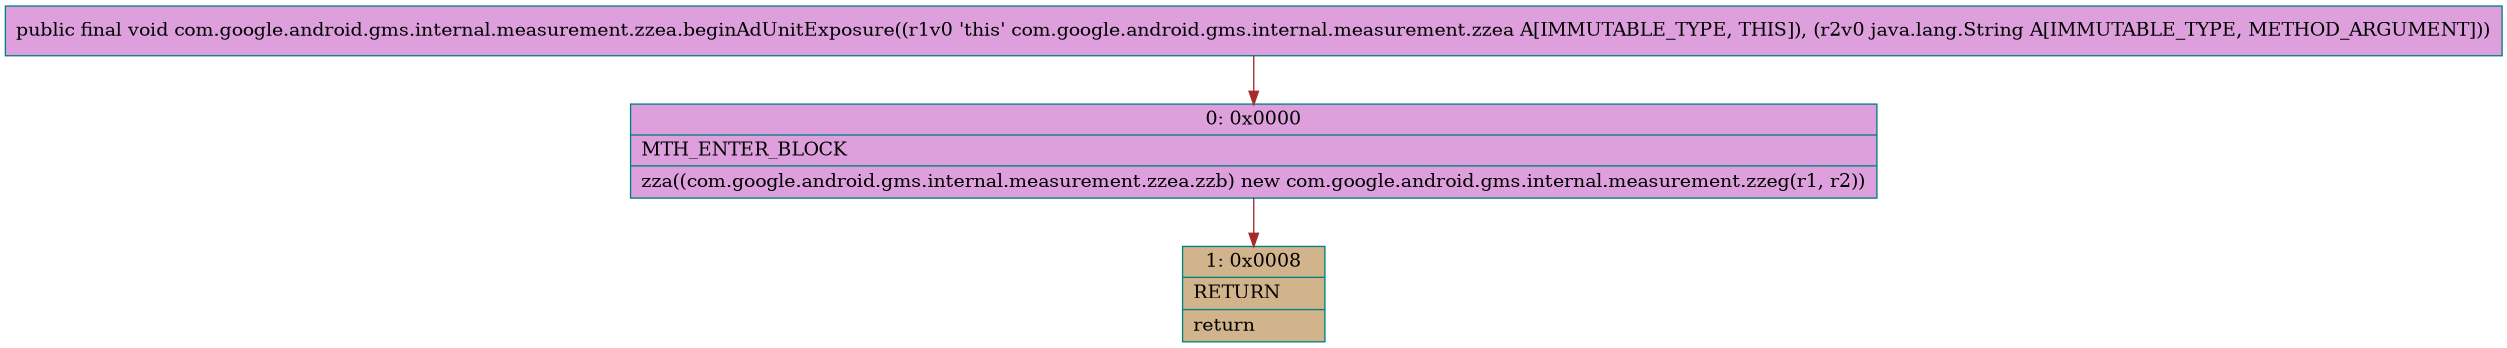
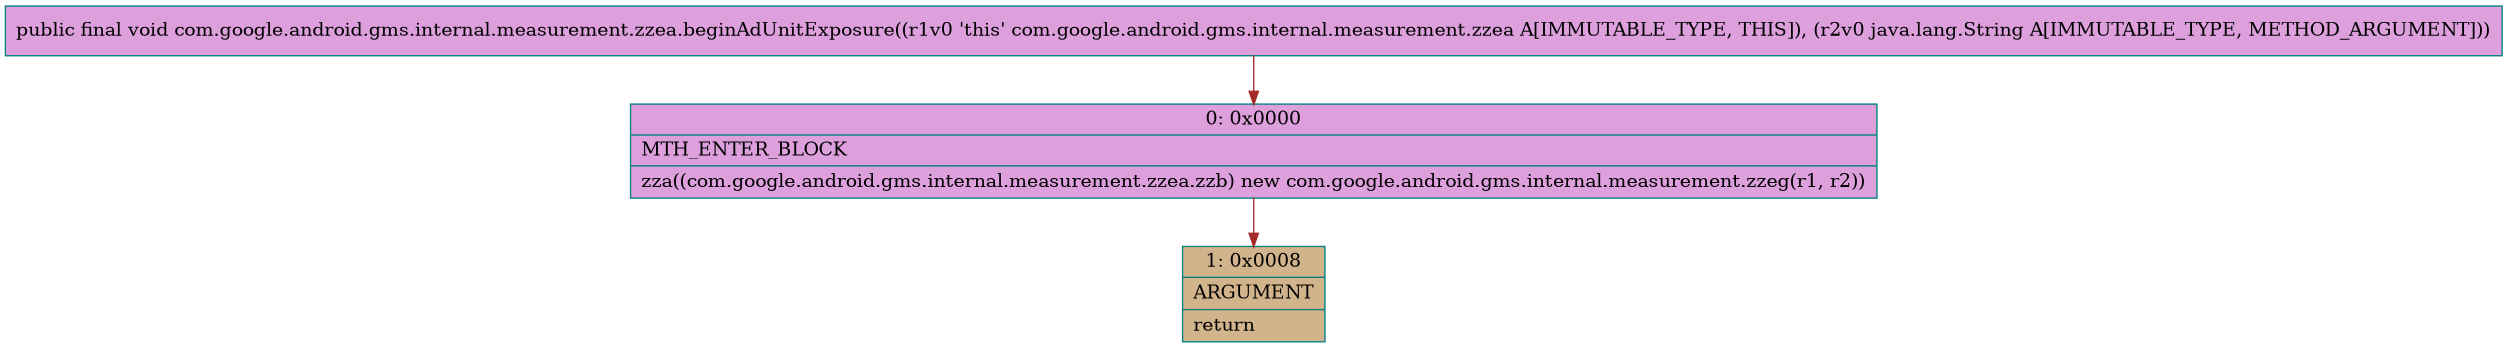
(1237, 293) -> (1254, 293)
